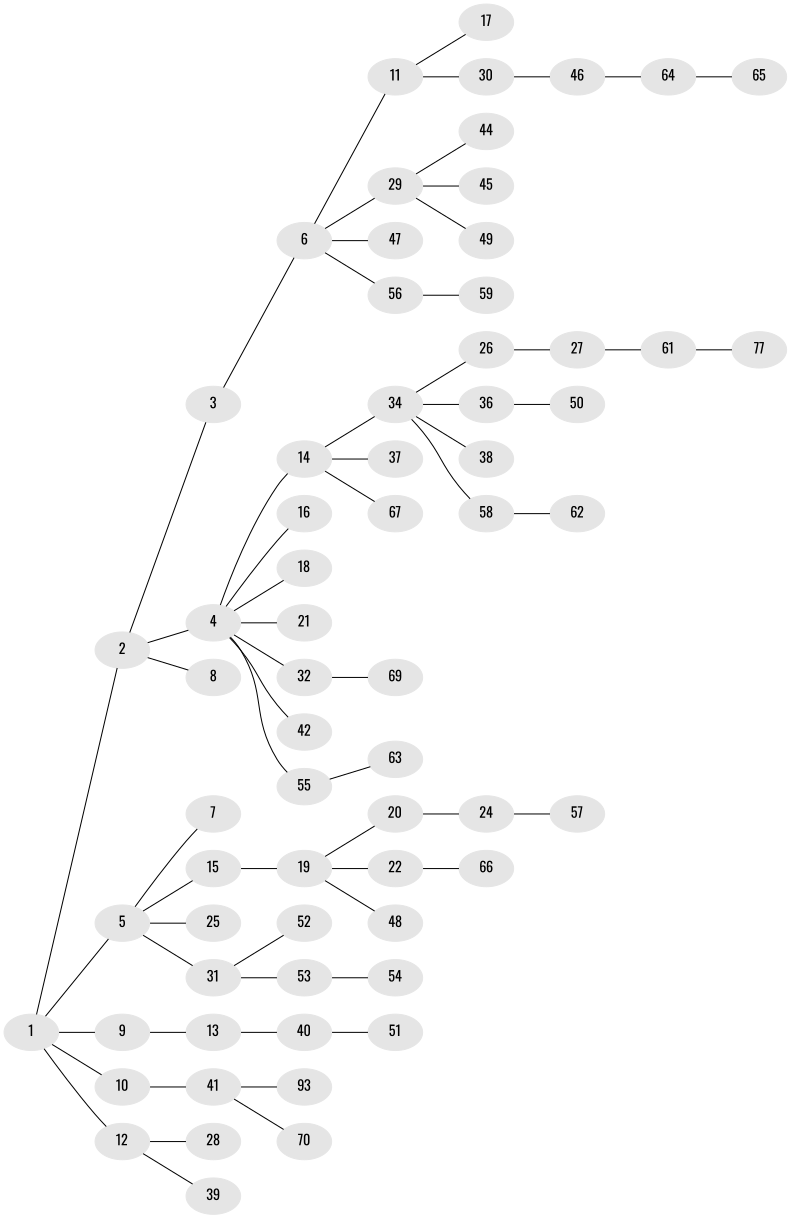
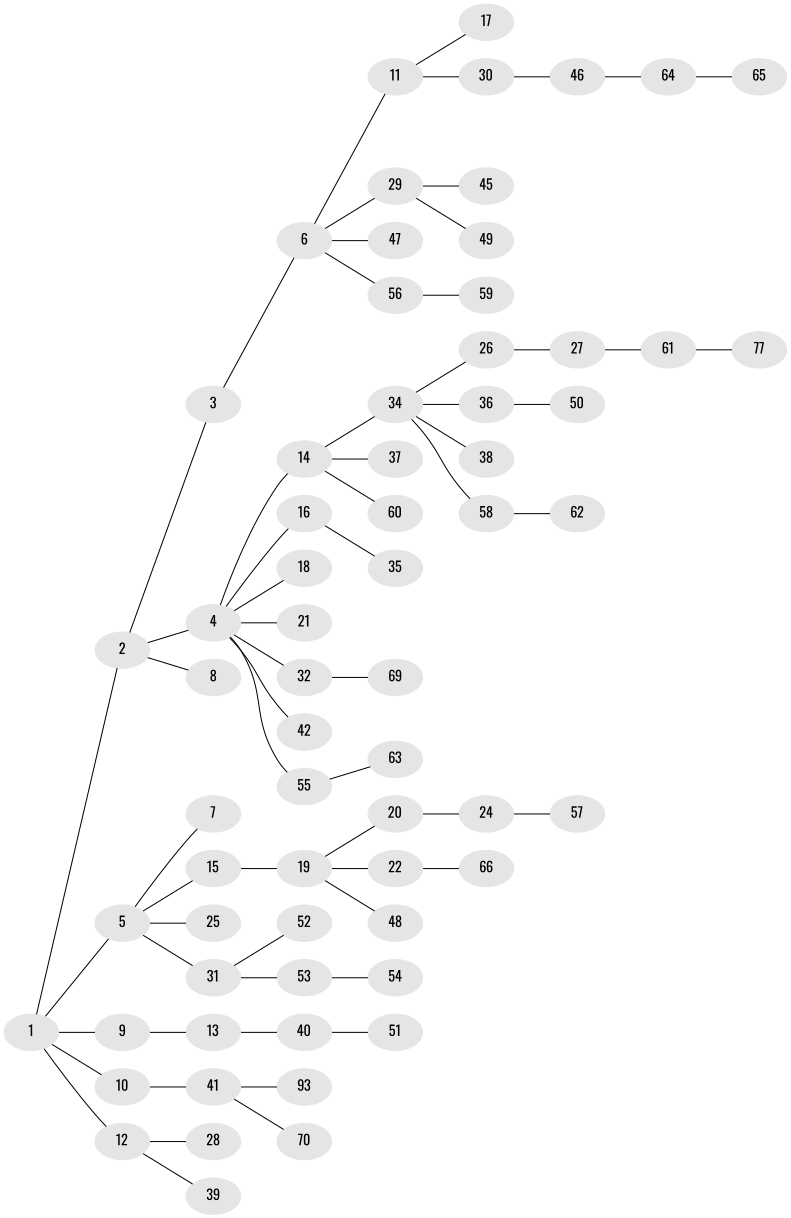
(486, 131) -> none
(395, 514) -> (395, 514)
none -> (395, 568)
